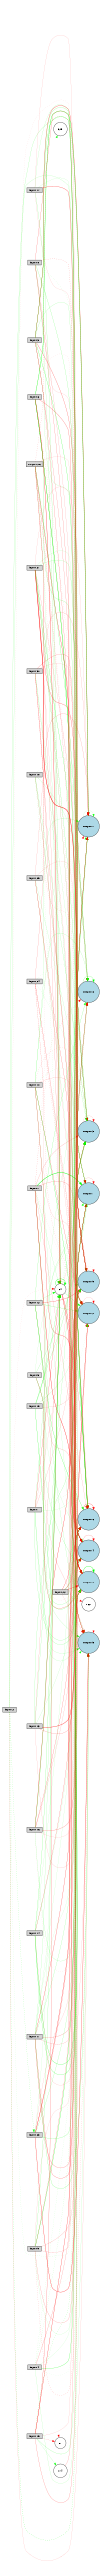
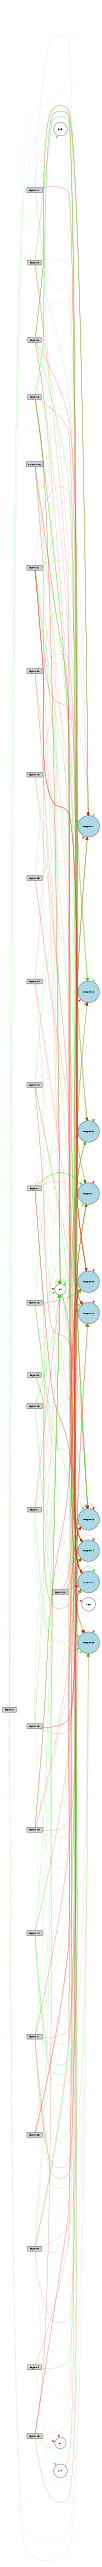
(70, 1433) -> (70, 1433)
(19, 1921) -> (16, 448)
(81, 2037) -> none
